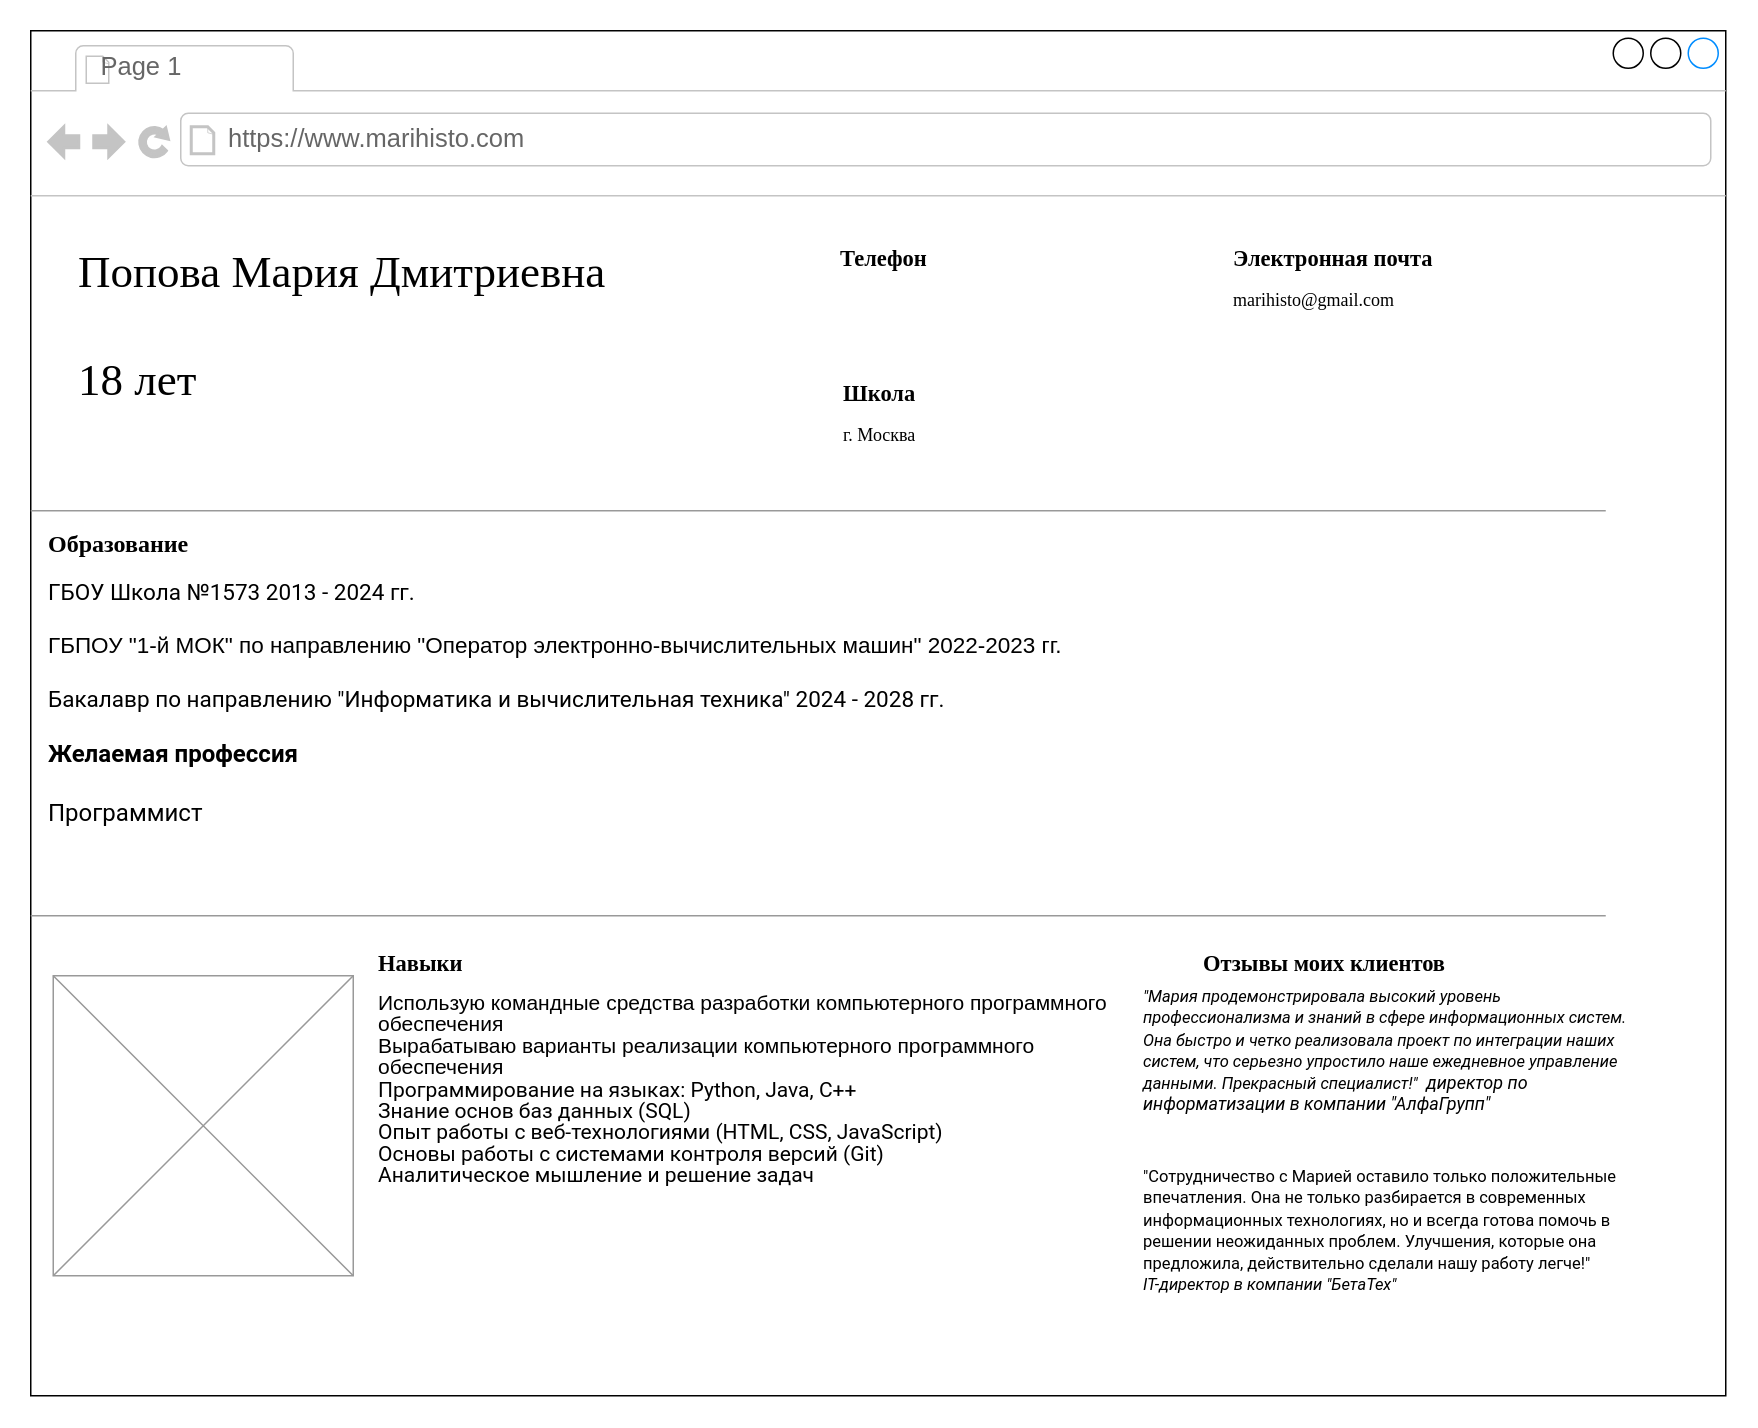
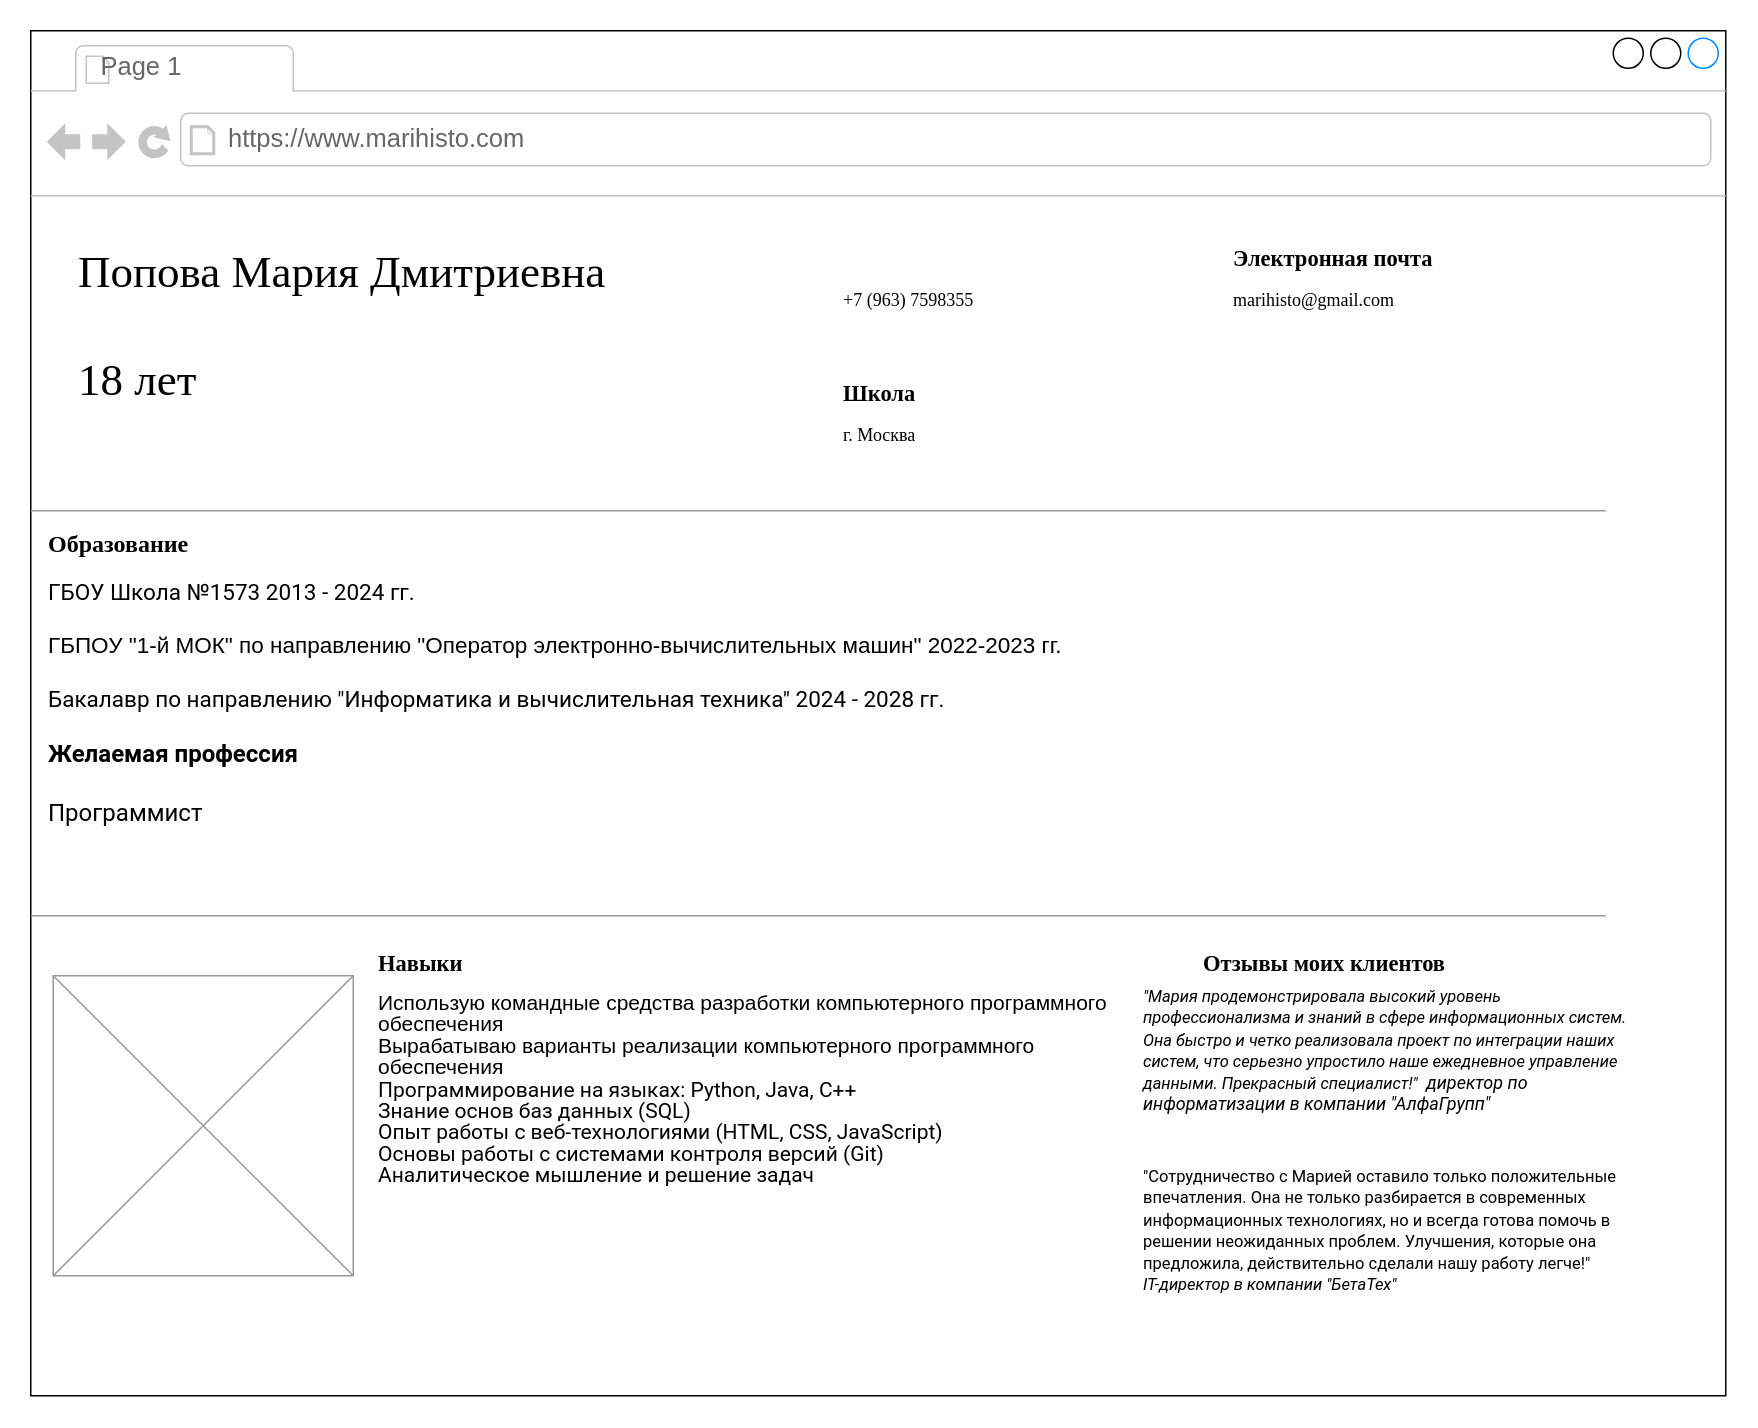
(965, 263) -> none
none -> (1021, 316)
